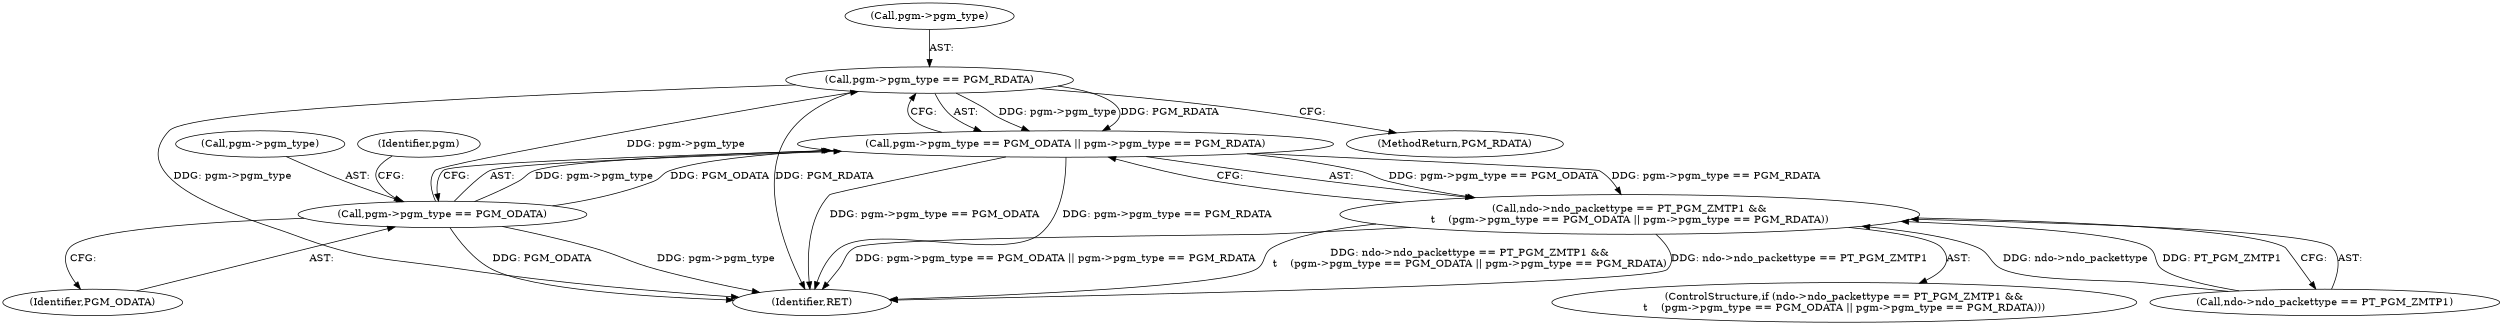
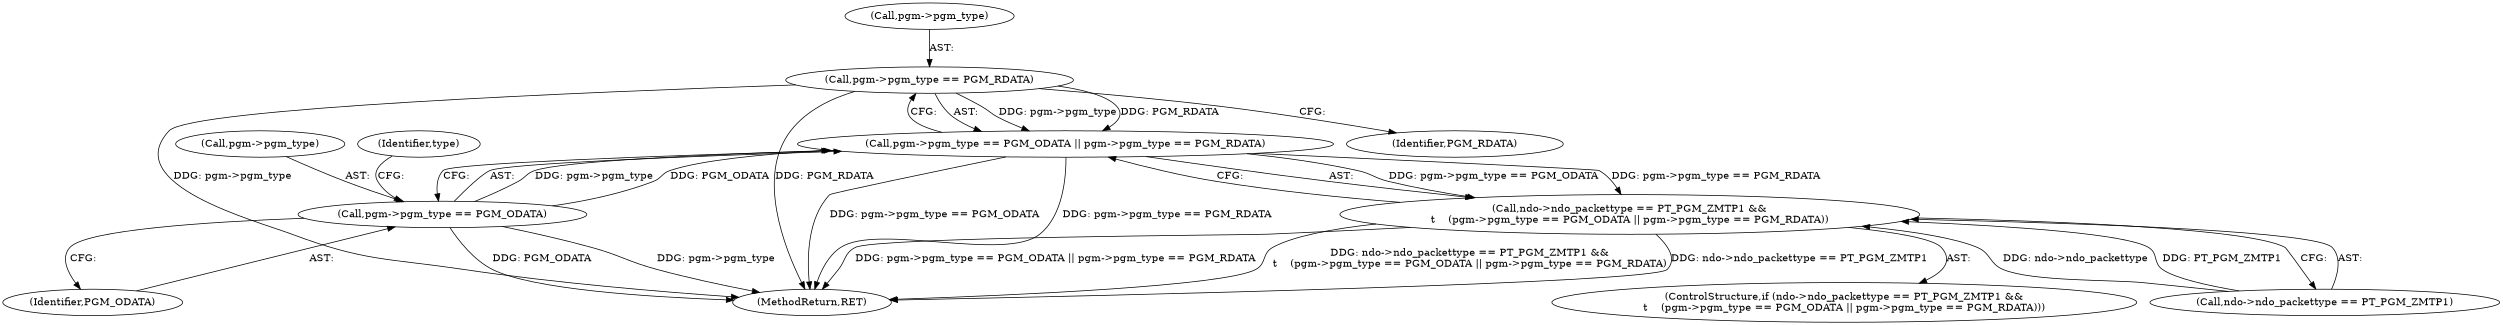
(626, 132) -> none
(419, 144) -> (419, 144)
(1455, 144) -> (1455, 144)
(812, 302) -> (812, 302)
